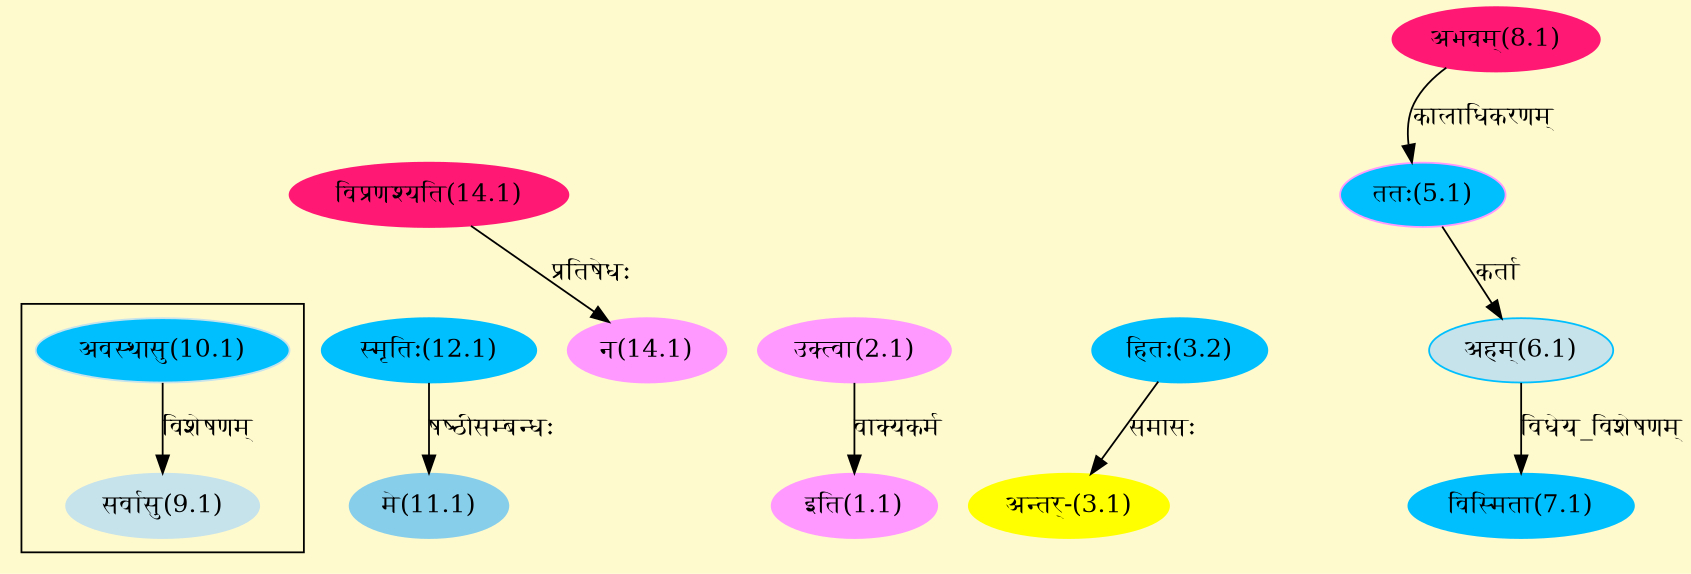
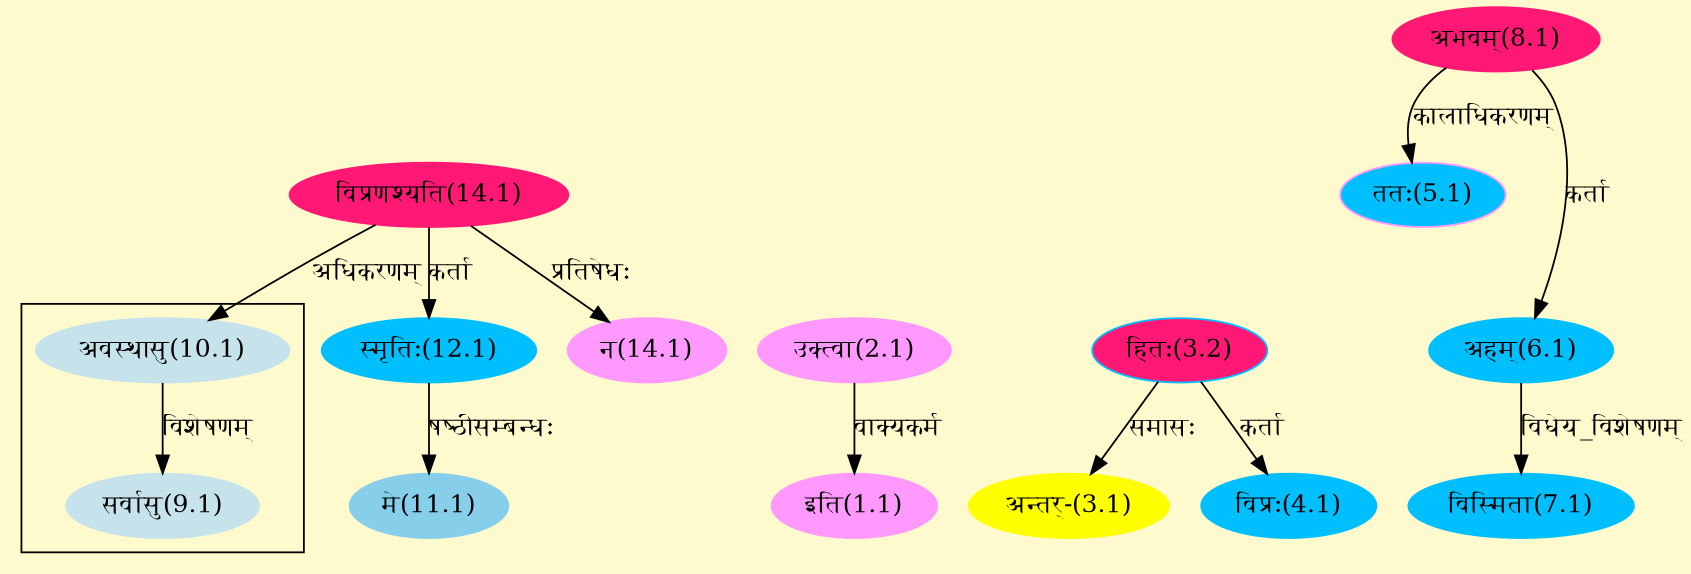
none -> (429, 264)
(1467, 265) -> (1567, 183)
none -> (300, 267)
(163, 350) -> (163, 350)
(1180, 350) -> (1180, 350)
(1521, 350) -> (1521, 350)
none -> (1289, 506)
